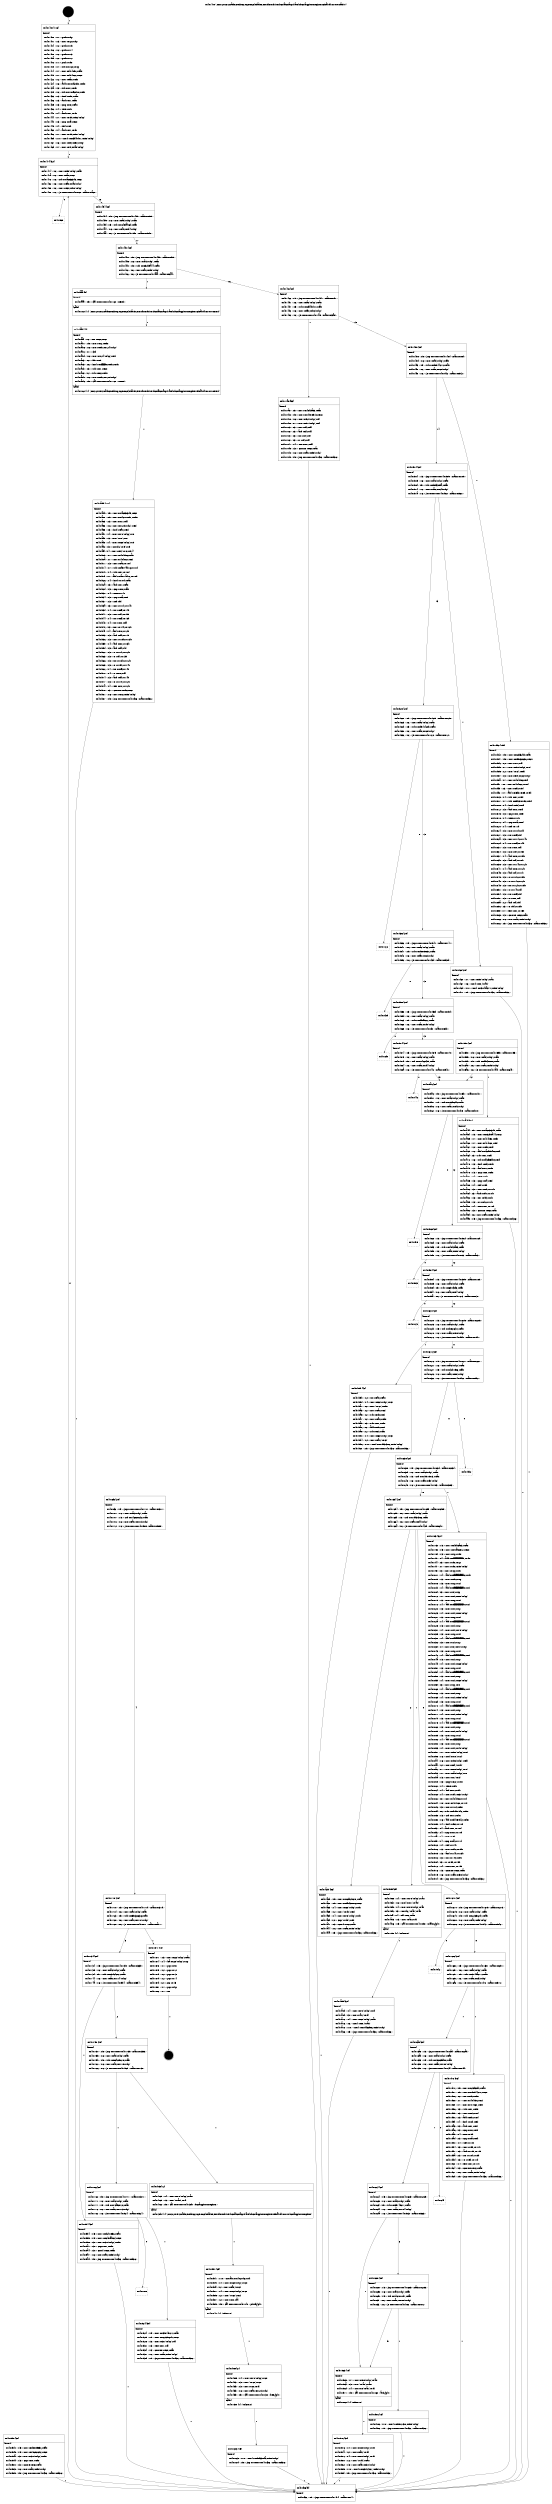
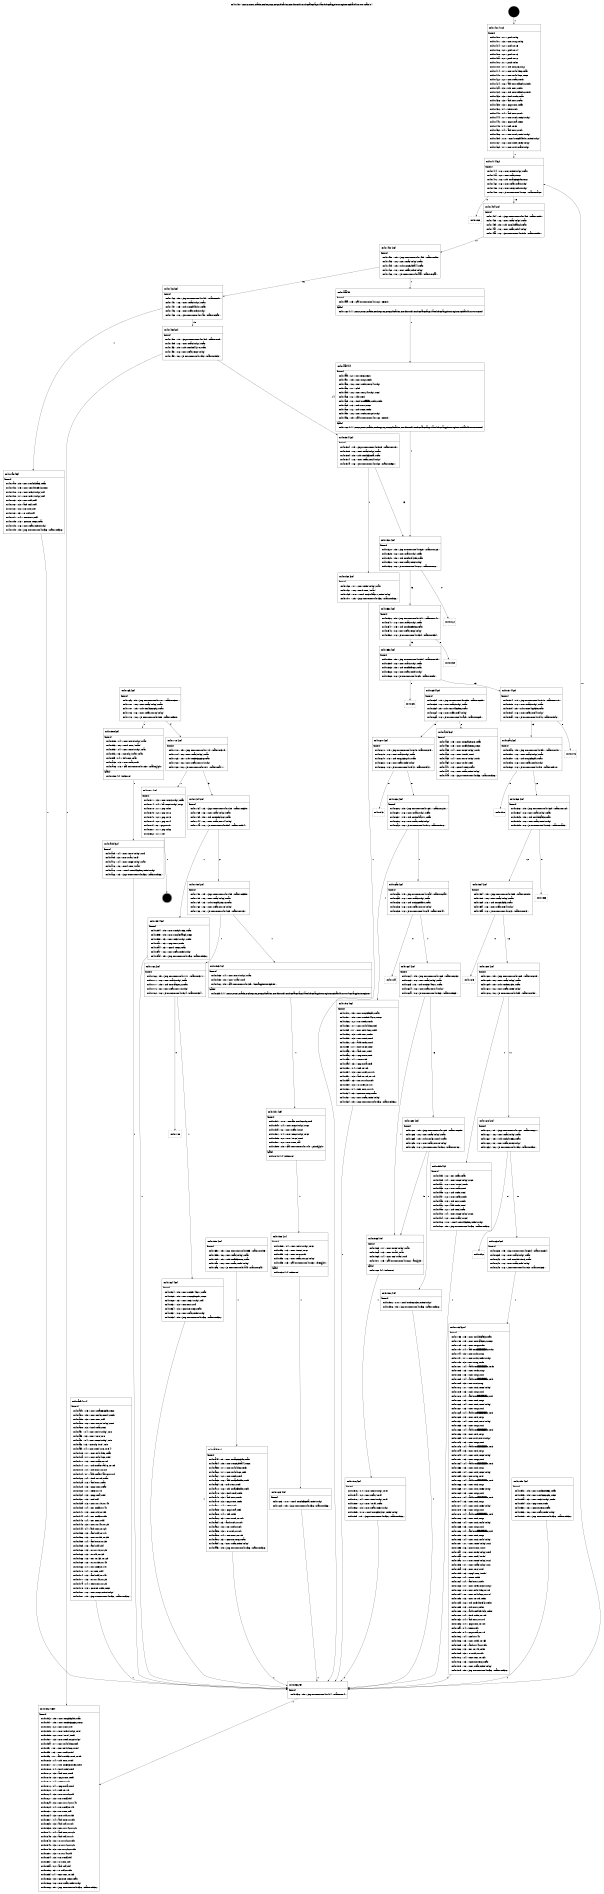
(138, 447) -> (410, 483)
(470, 1077) -> none
(421, 1492) -> none
(414, 1707) -> (144, 724)
(528, 1787) -> (199, 1741)
